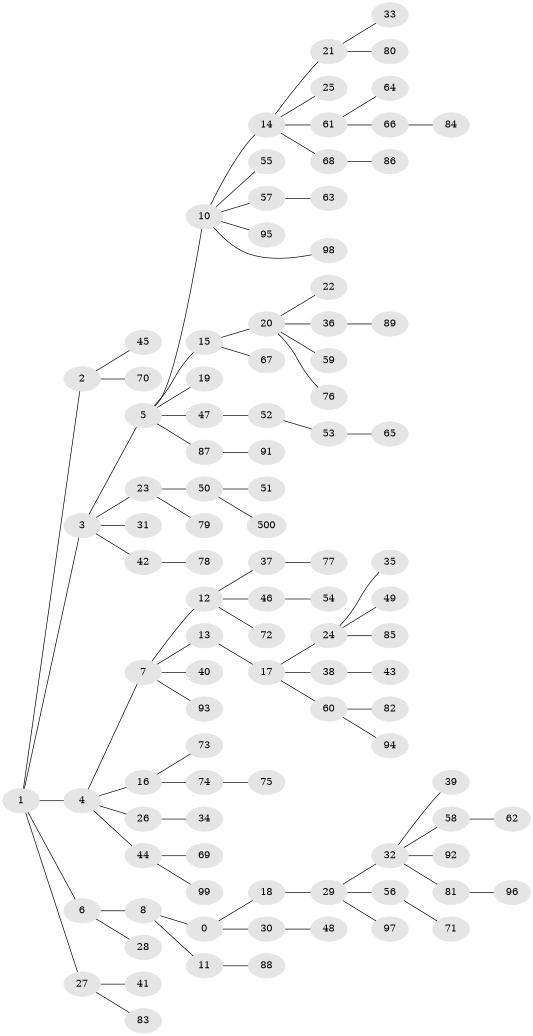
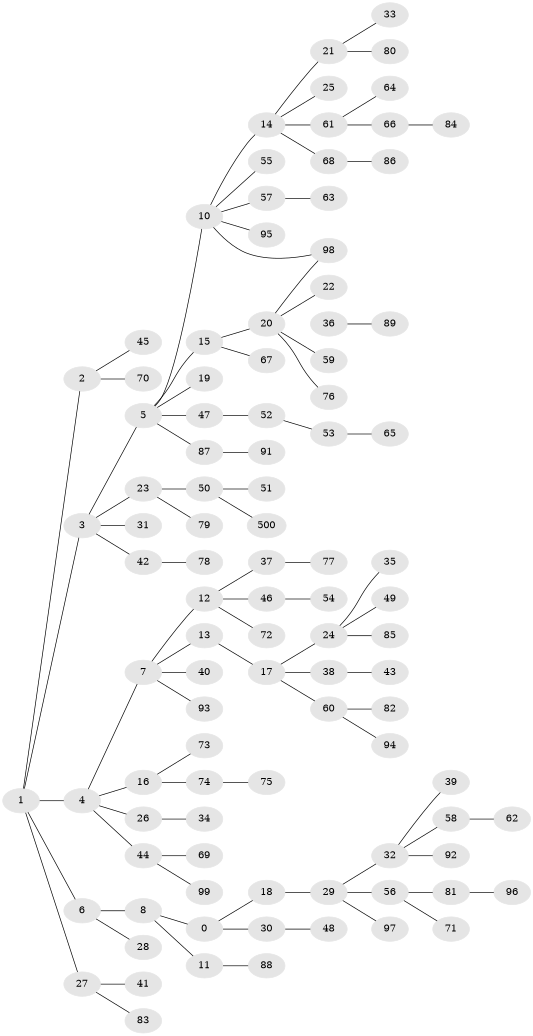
(298, 324) -> (296, 286)
(421, 874) -> (421, 892)
